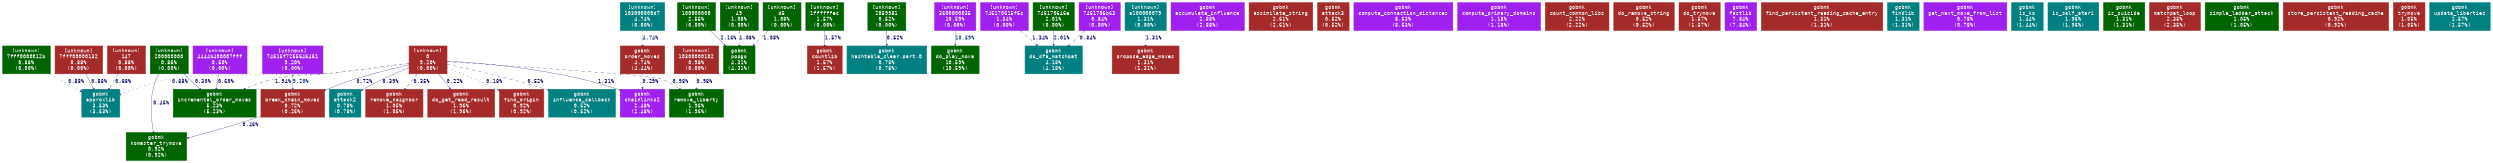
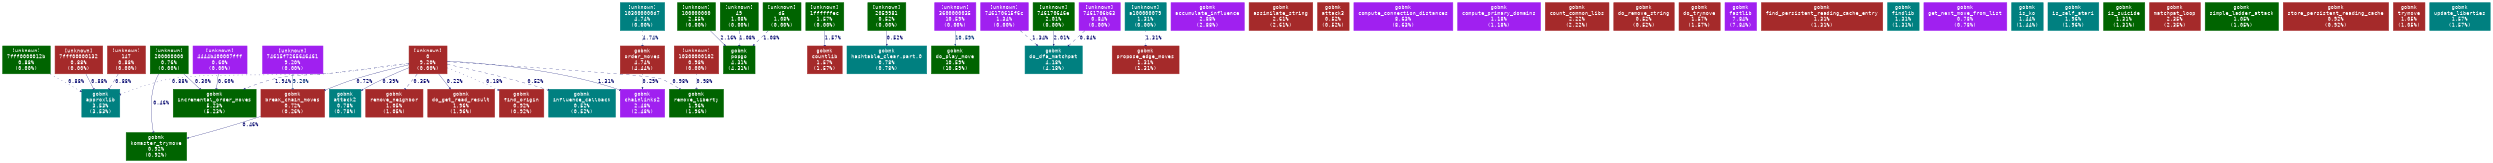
(169, 60) -> (169, 60)
